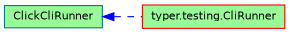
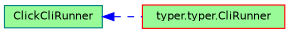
(214, 17) -> (214, 17)
